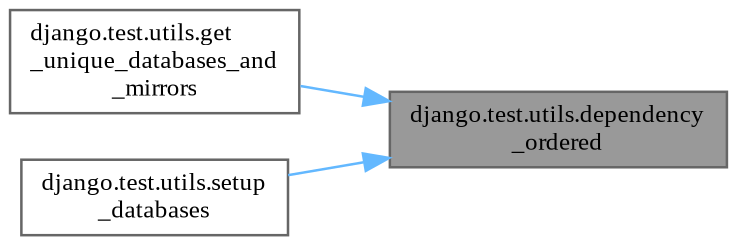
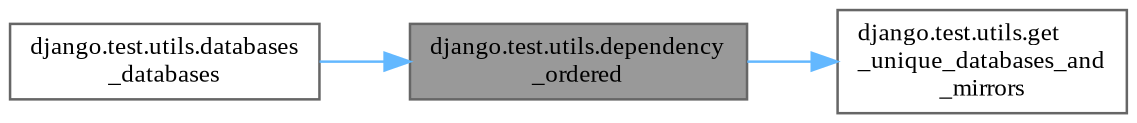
(332, 91) -> (779, 62)
(155, 197) -> (165, 62)
